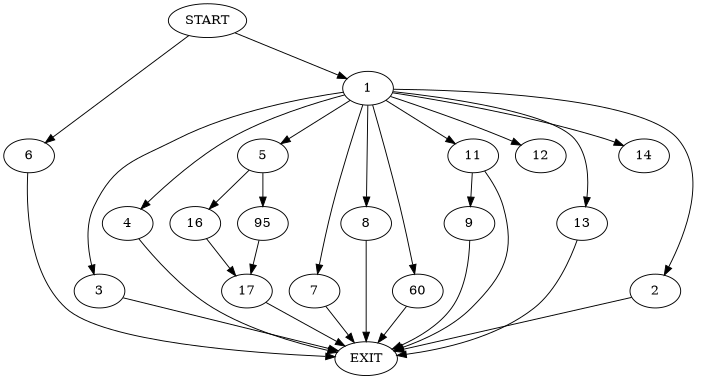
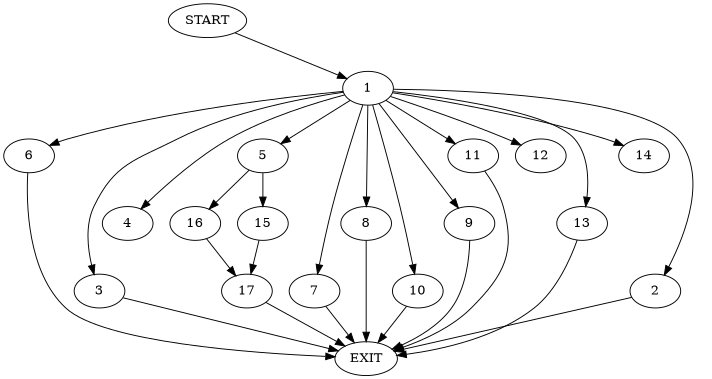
(121, 86) -> (200, 110)
(472, 185) -> (416, 152)
(263, 223) -> (263, 223)
(418, 291) -> (418, 291)
(222, 313) -> none
